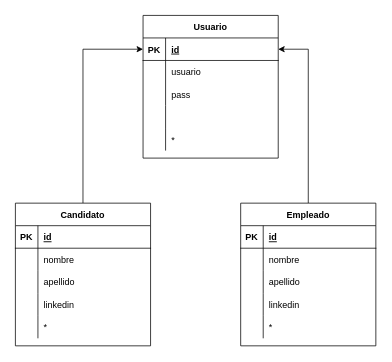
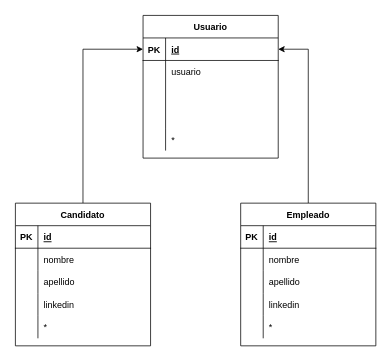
(222, 94) -> none
